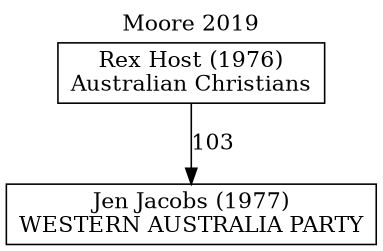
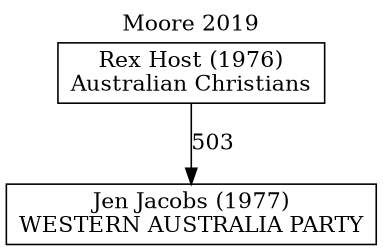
(214, 144) -> (214, 144)
